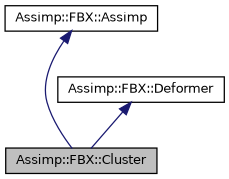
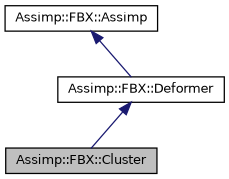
(46, 96) -> (116, 59)
